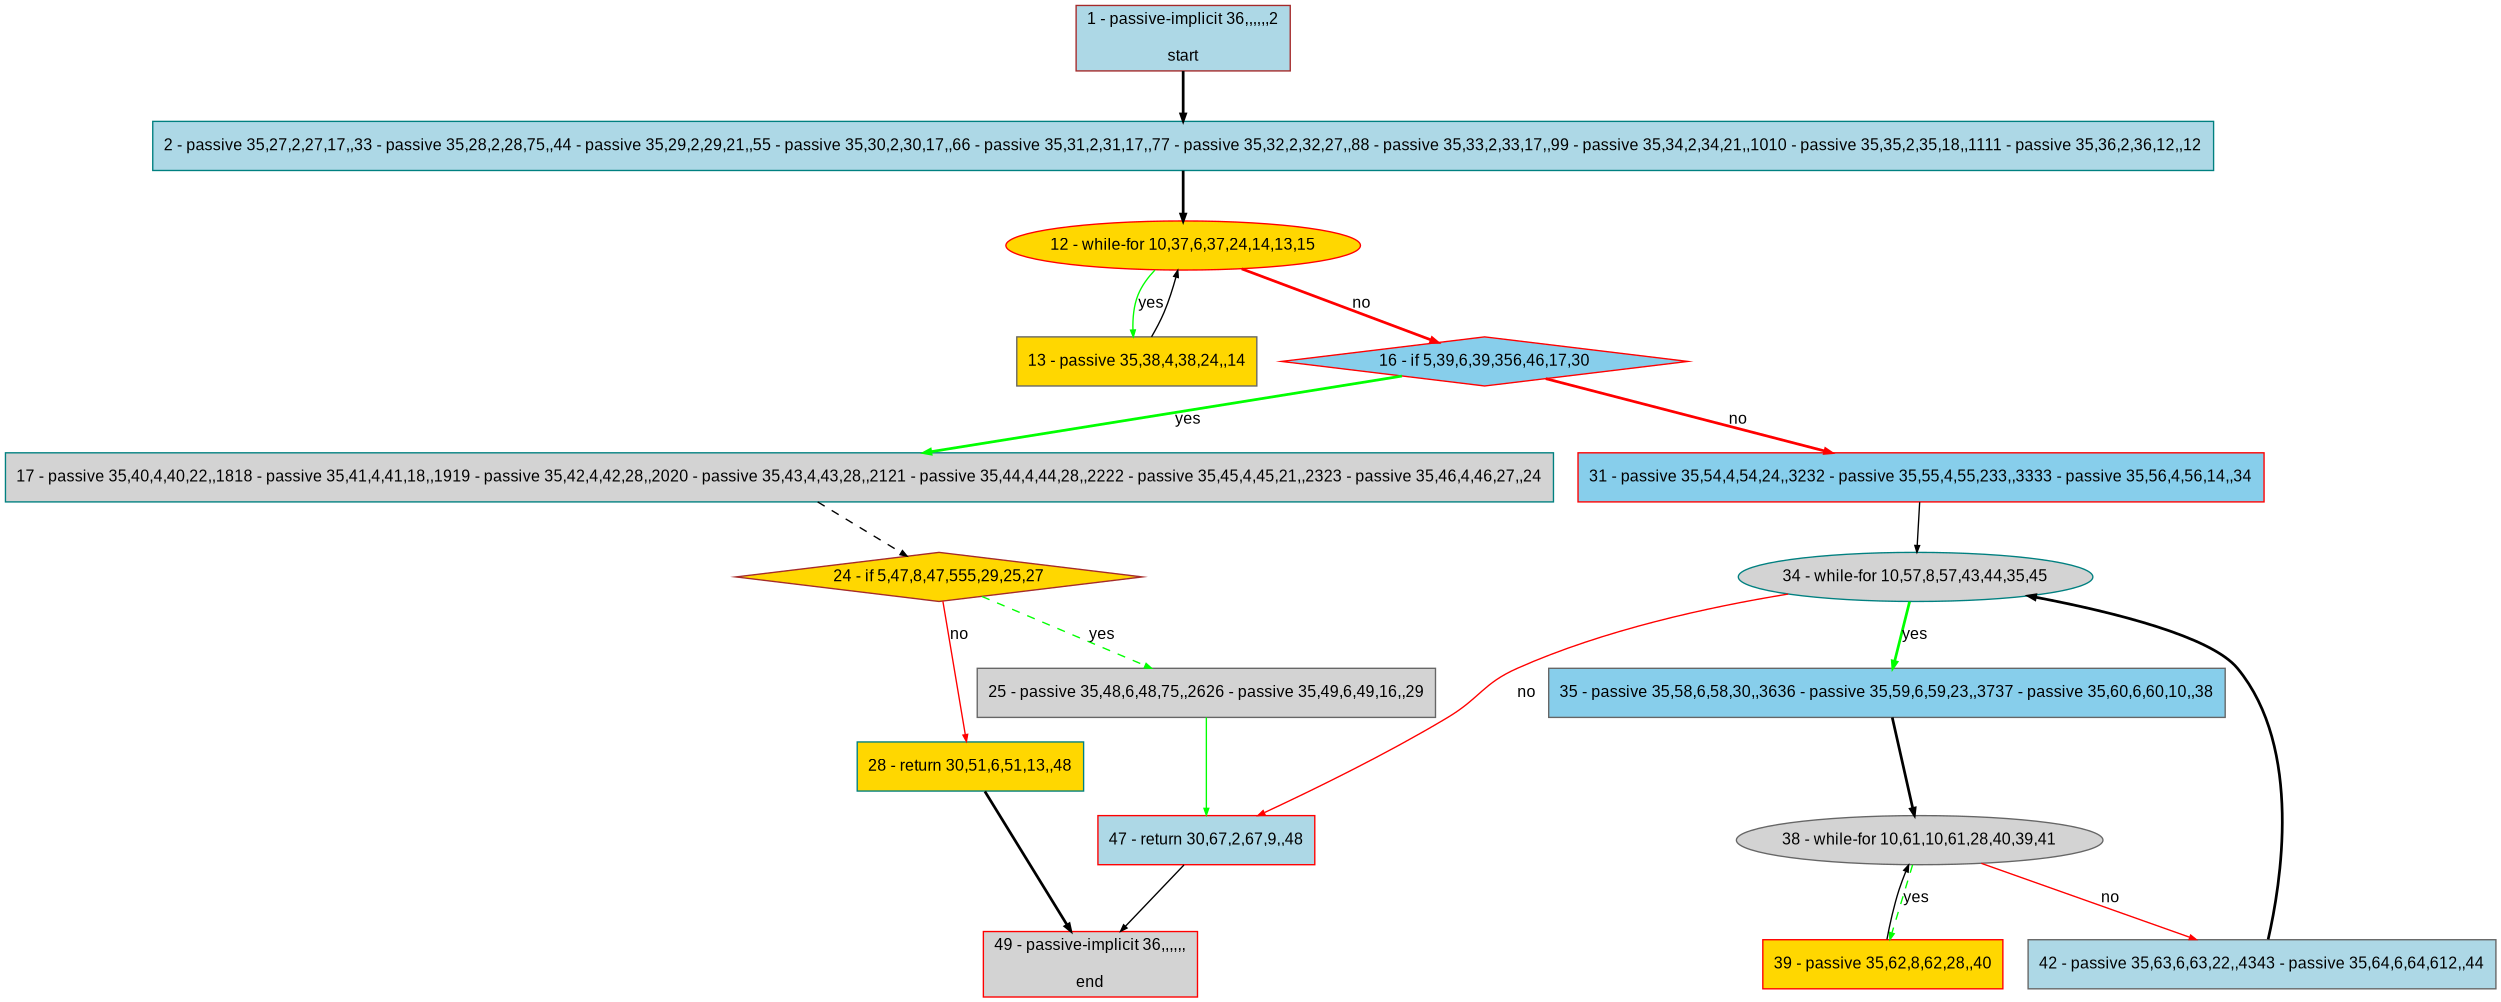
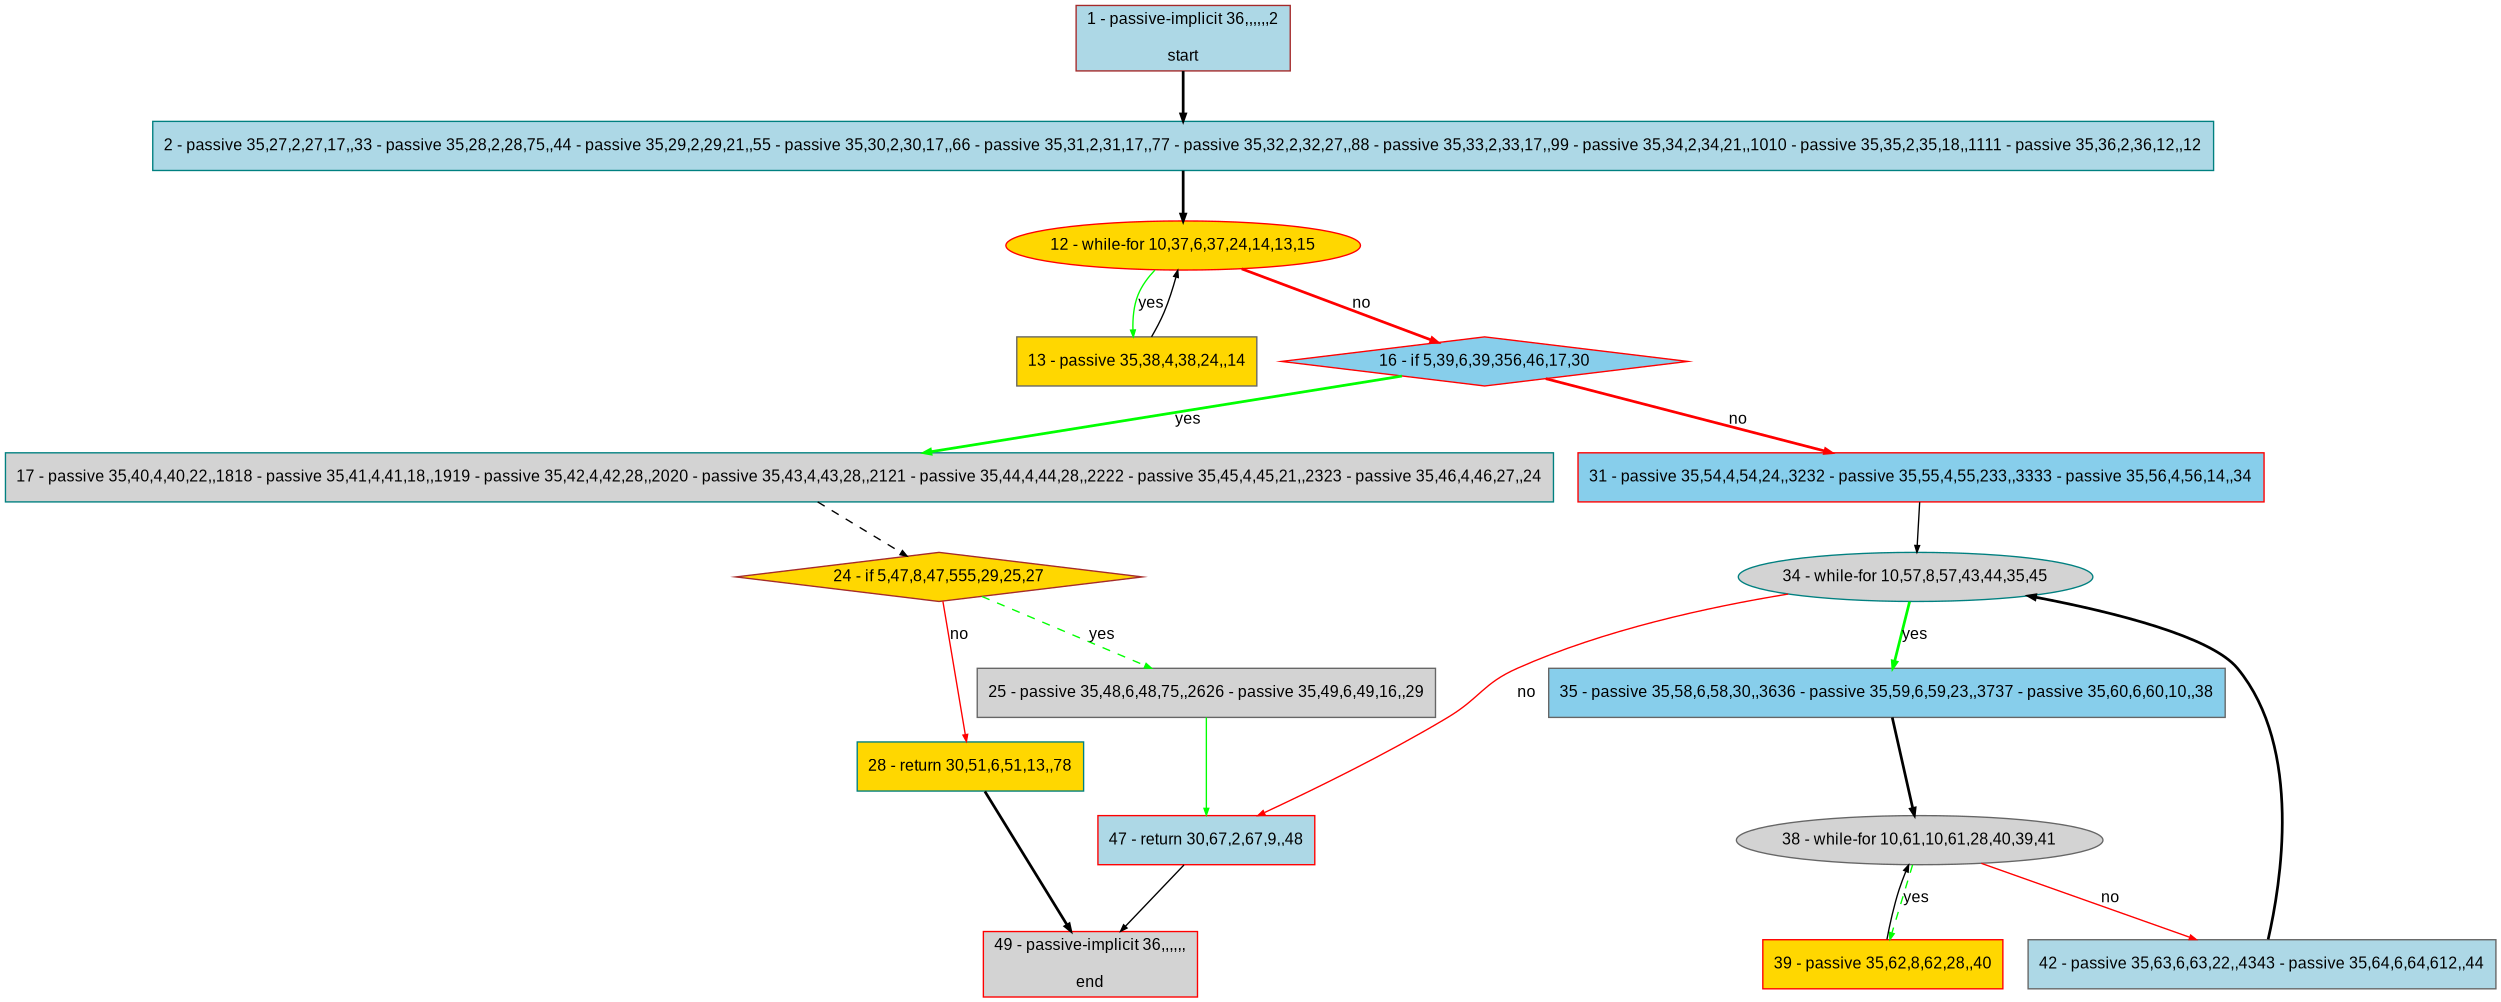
(970, 767) -> (970, 767)
